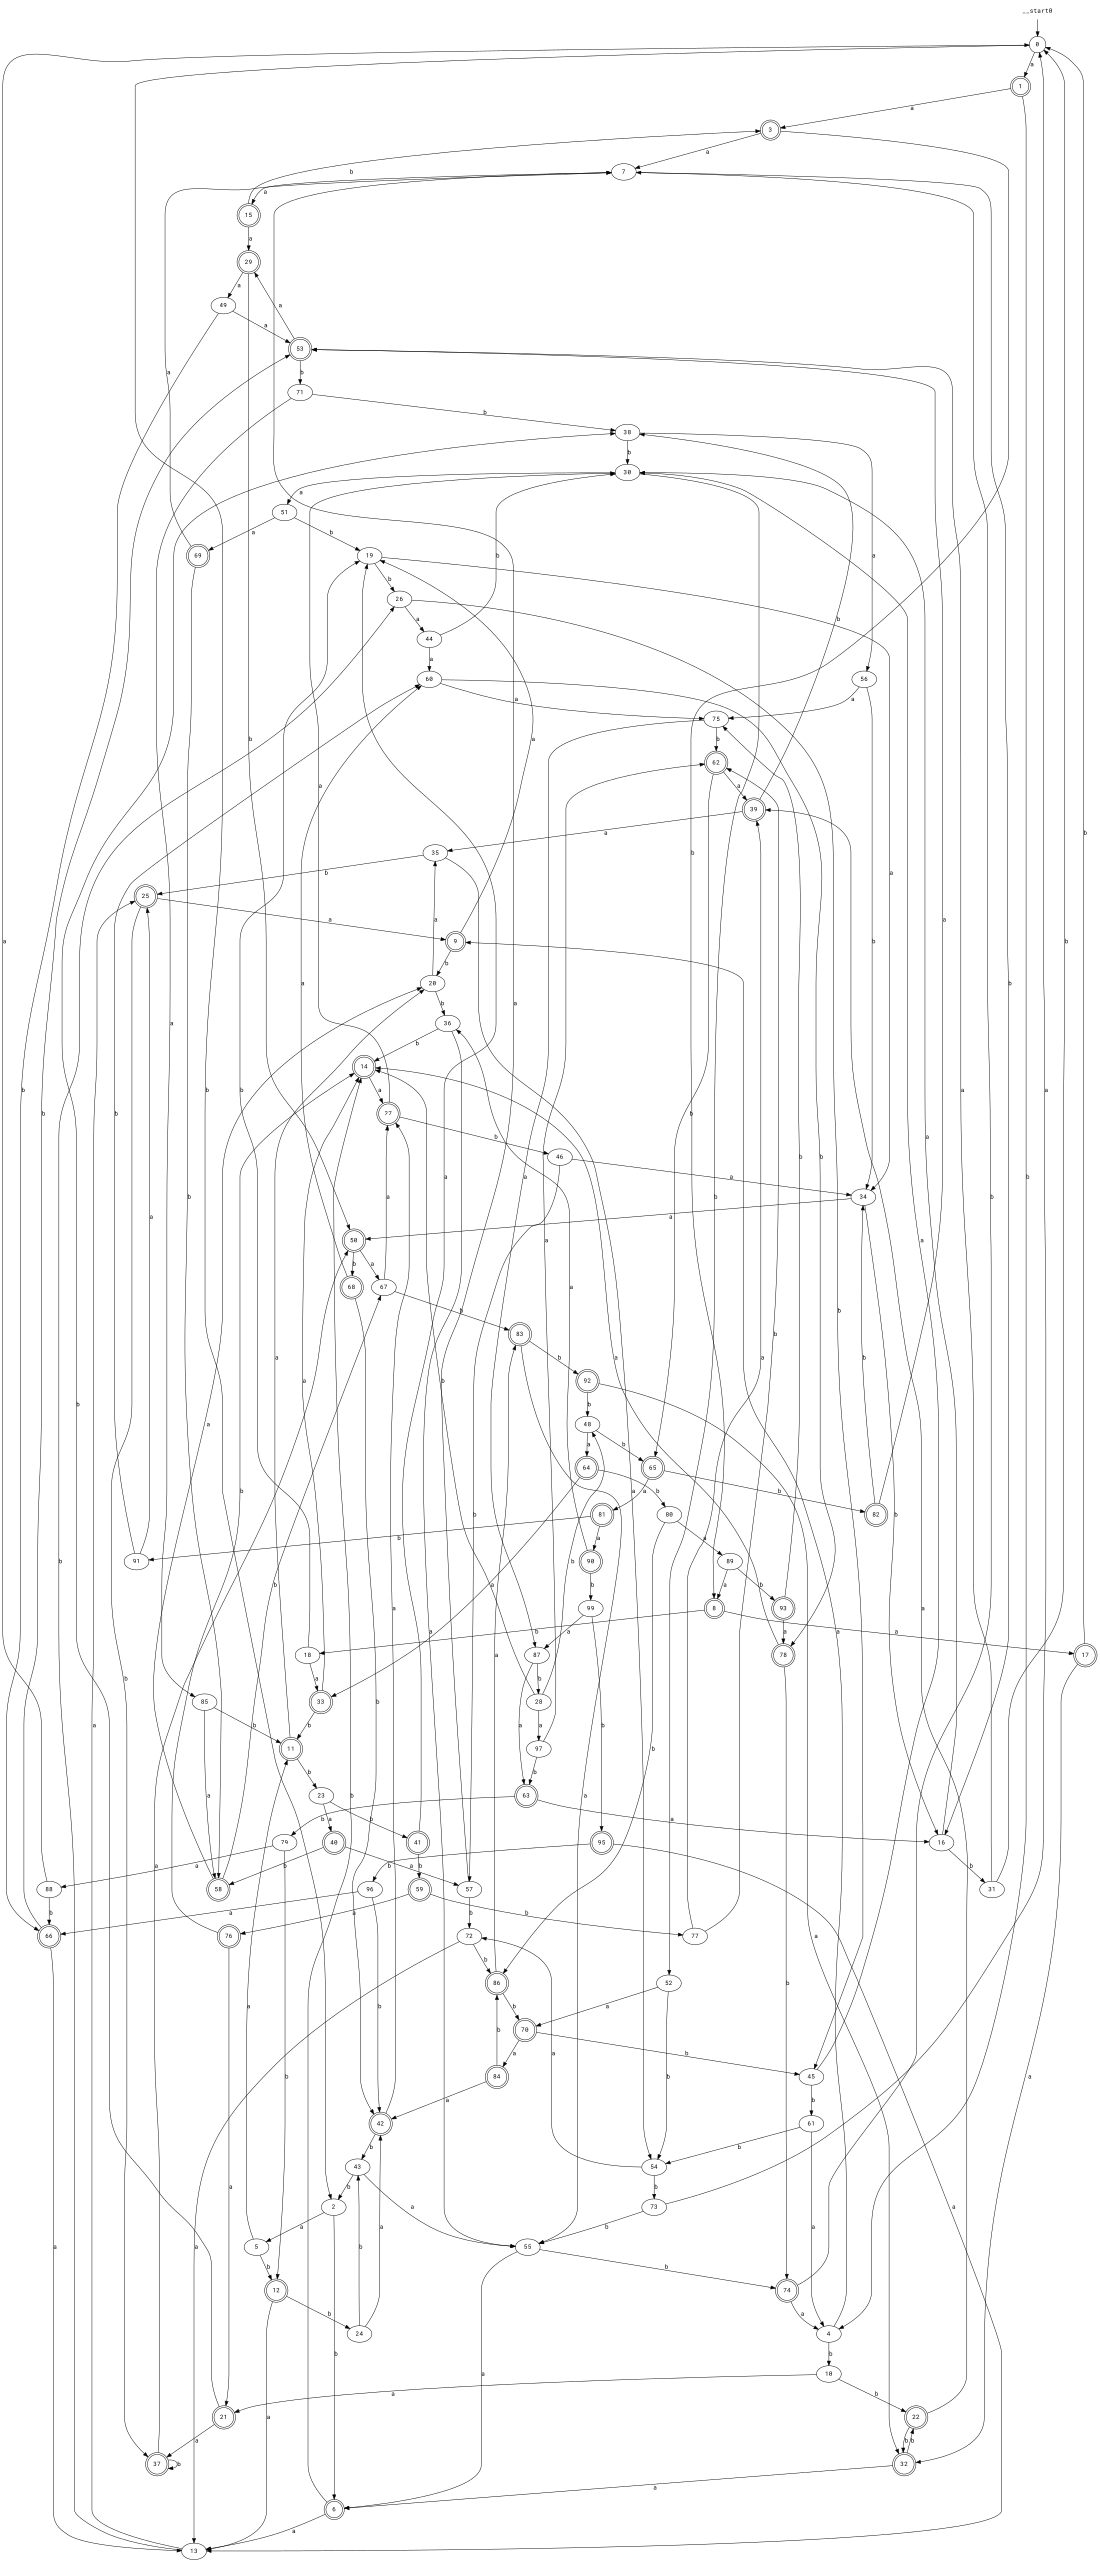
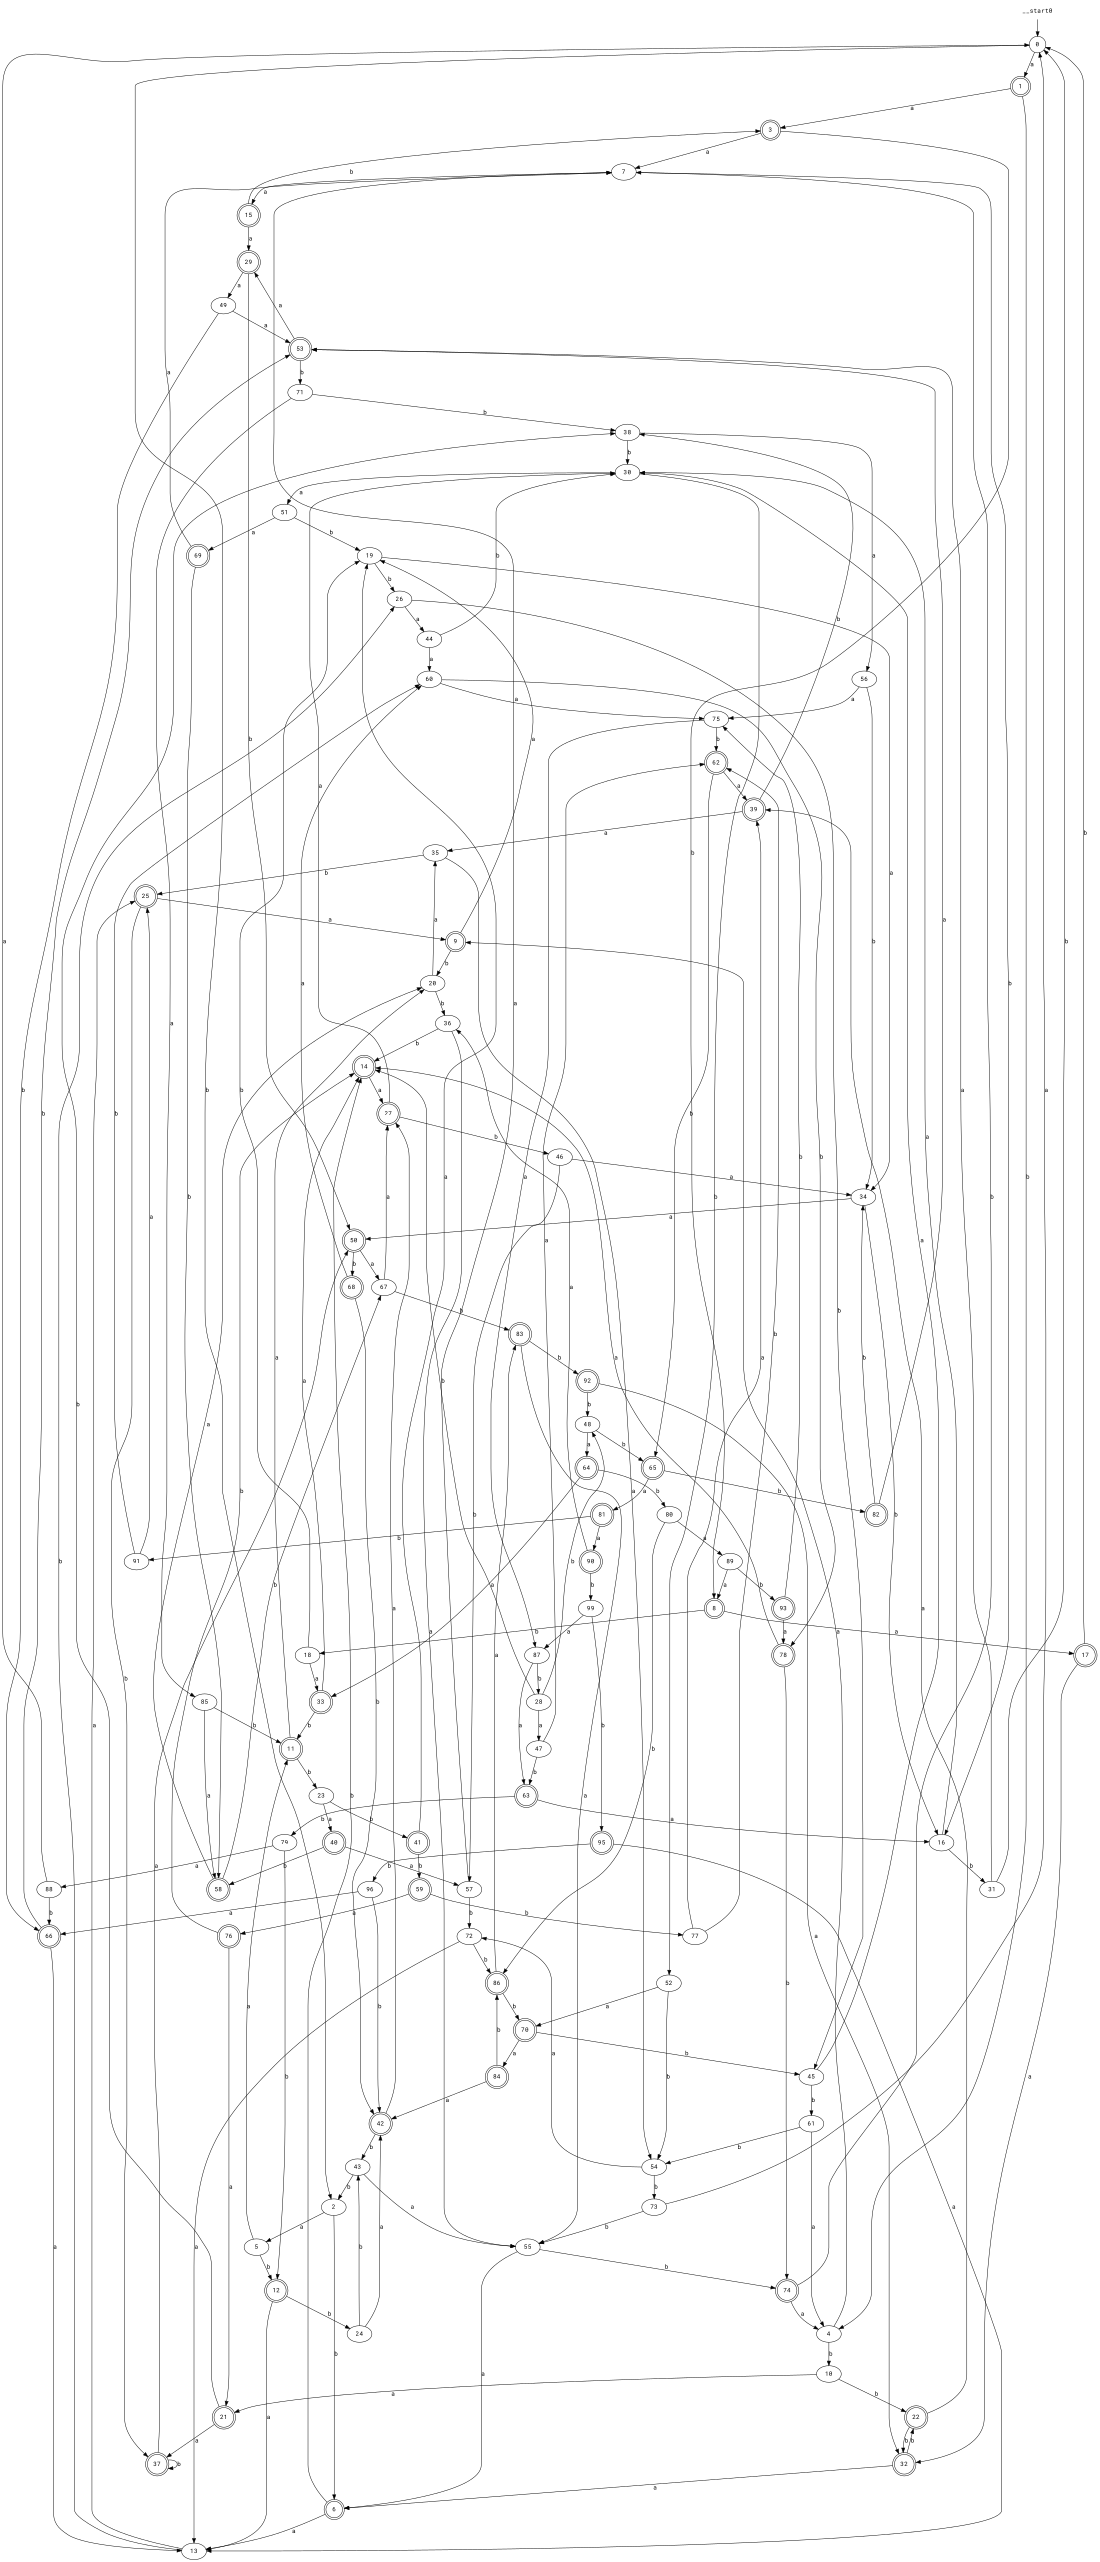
(539, 1749) -> (539, 1749)
